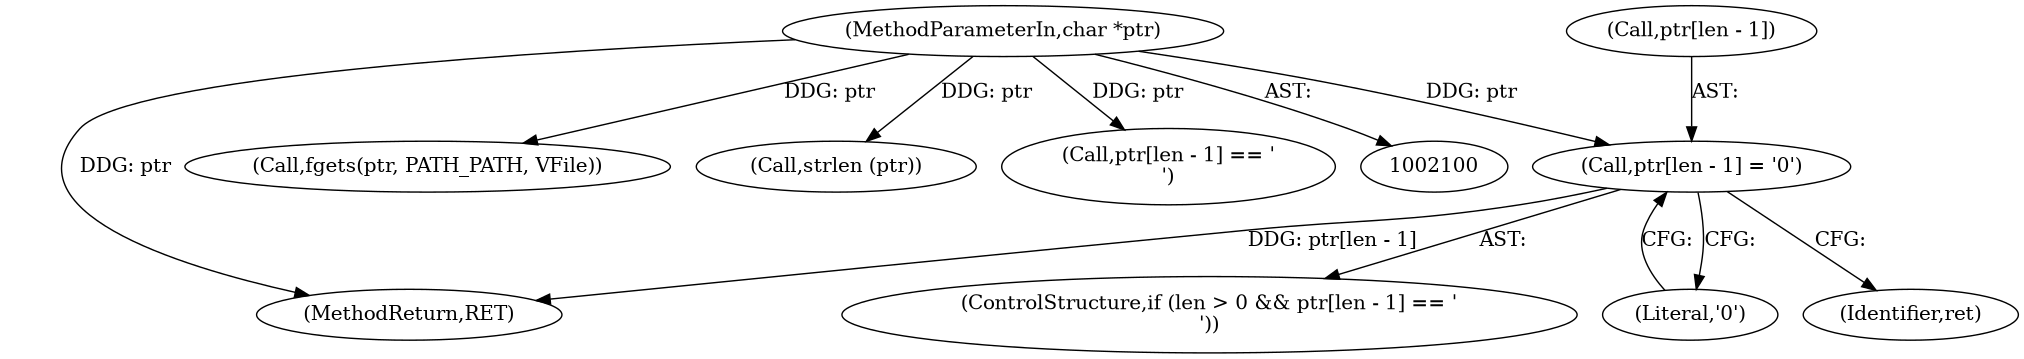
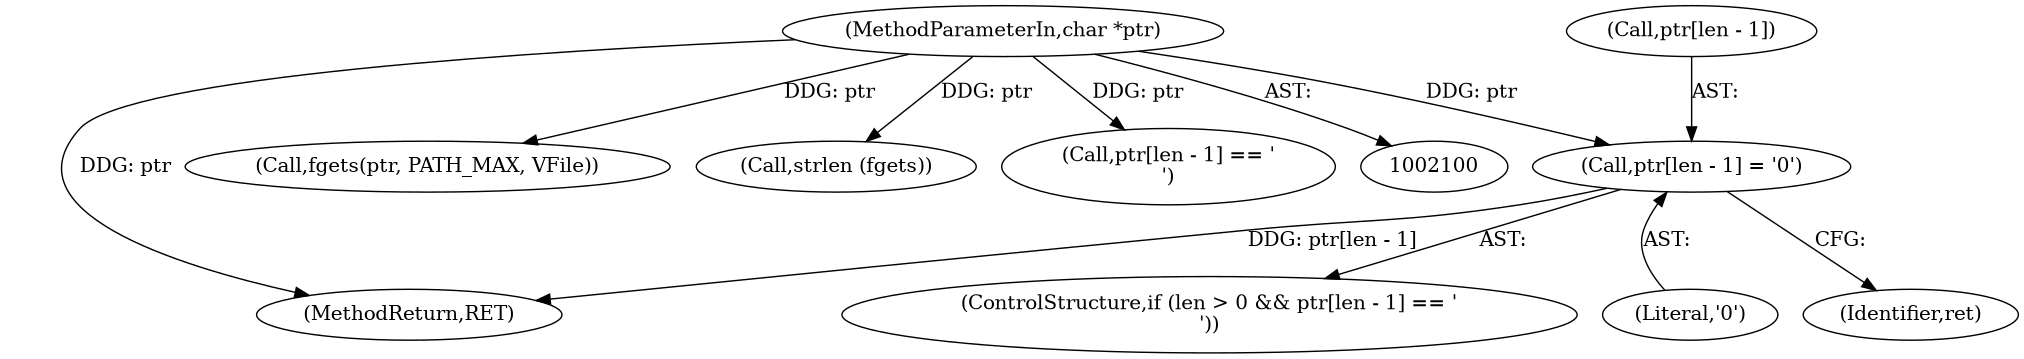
(428, 167) -> (428, 167)
(836, 167) -> (836, 167)
(1703, 234) -> none
(1671, 241) -> (1671, 241)
